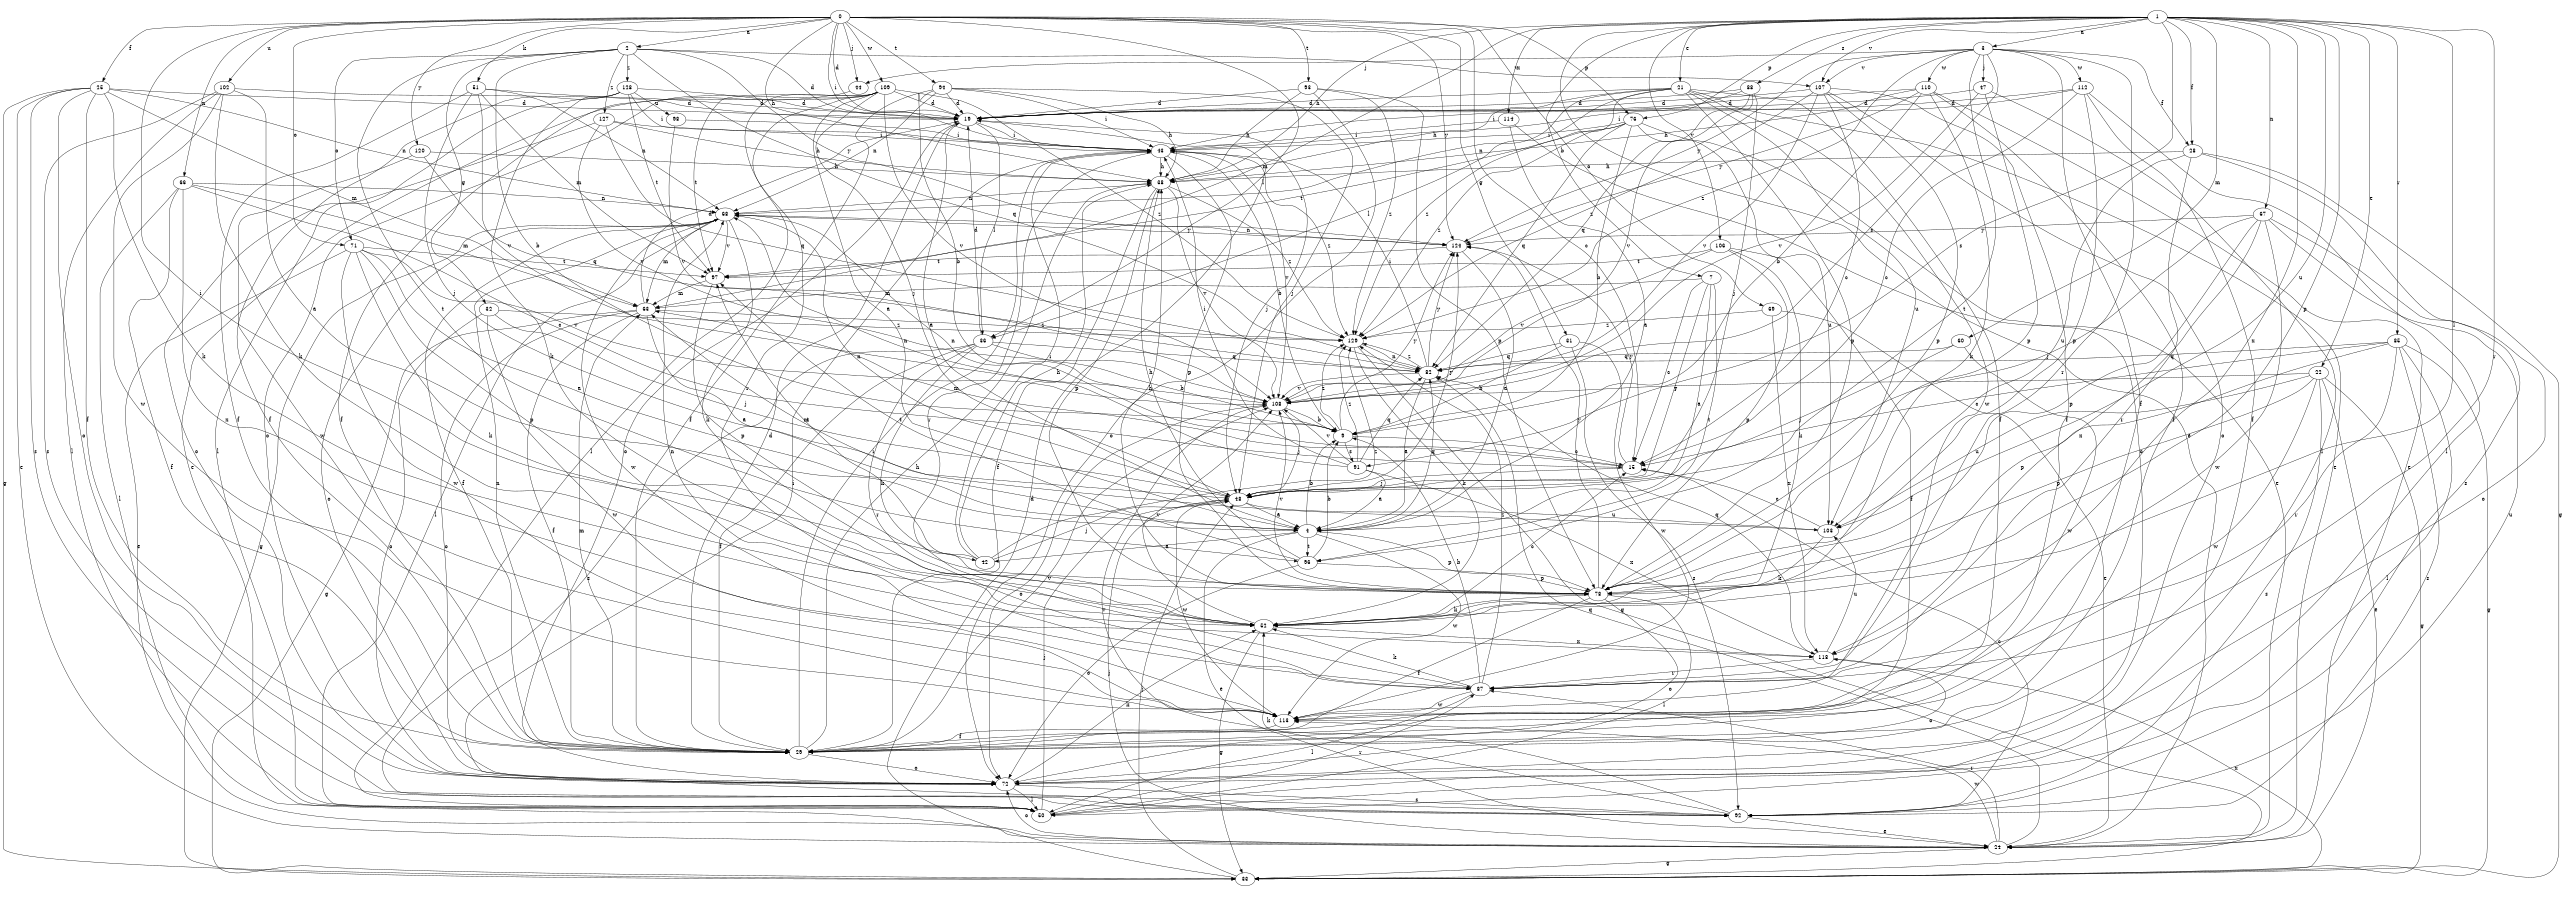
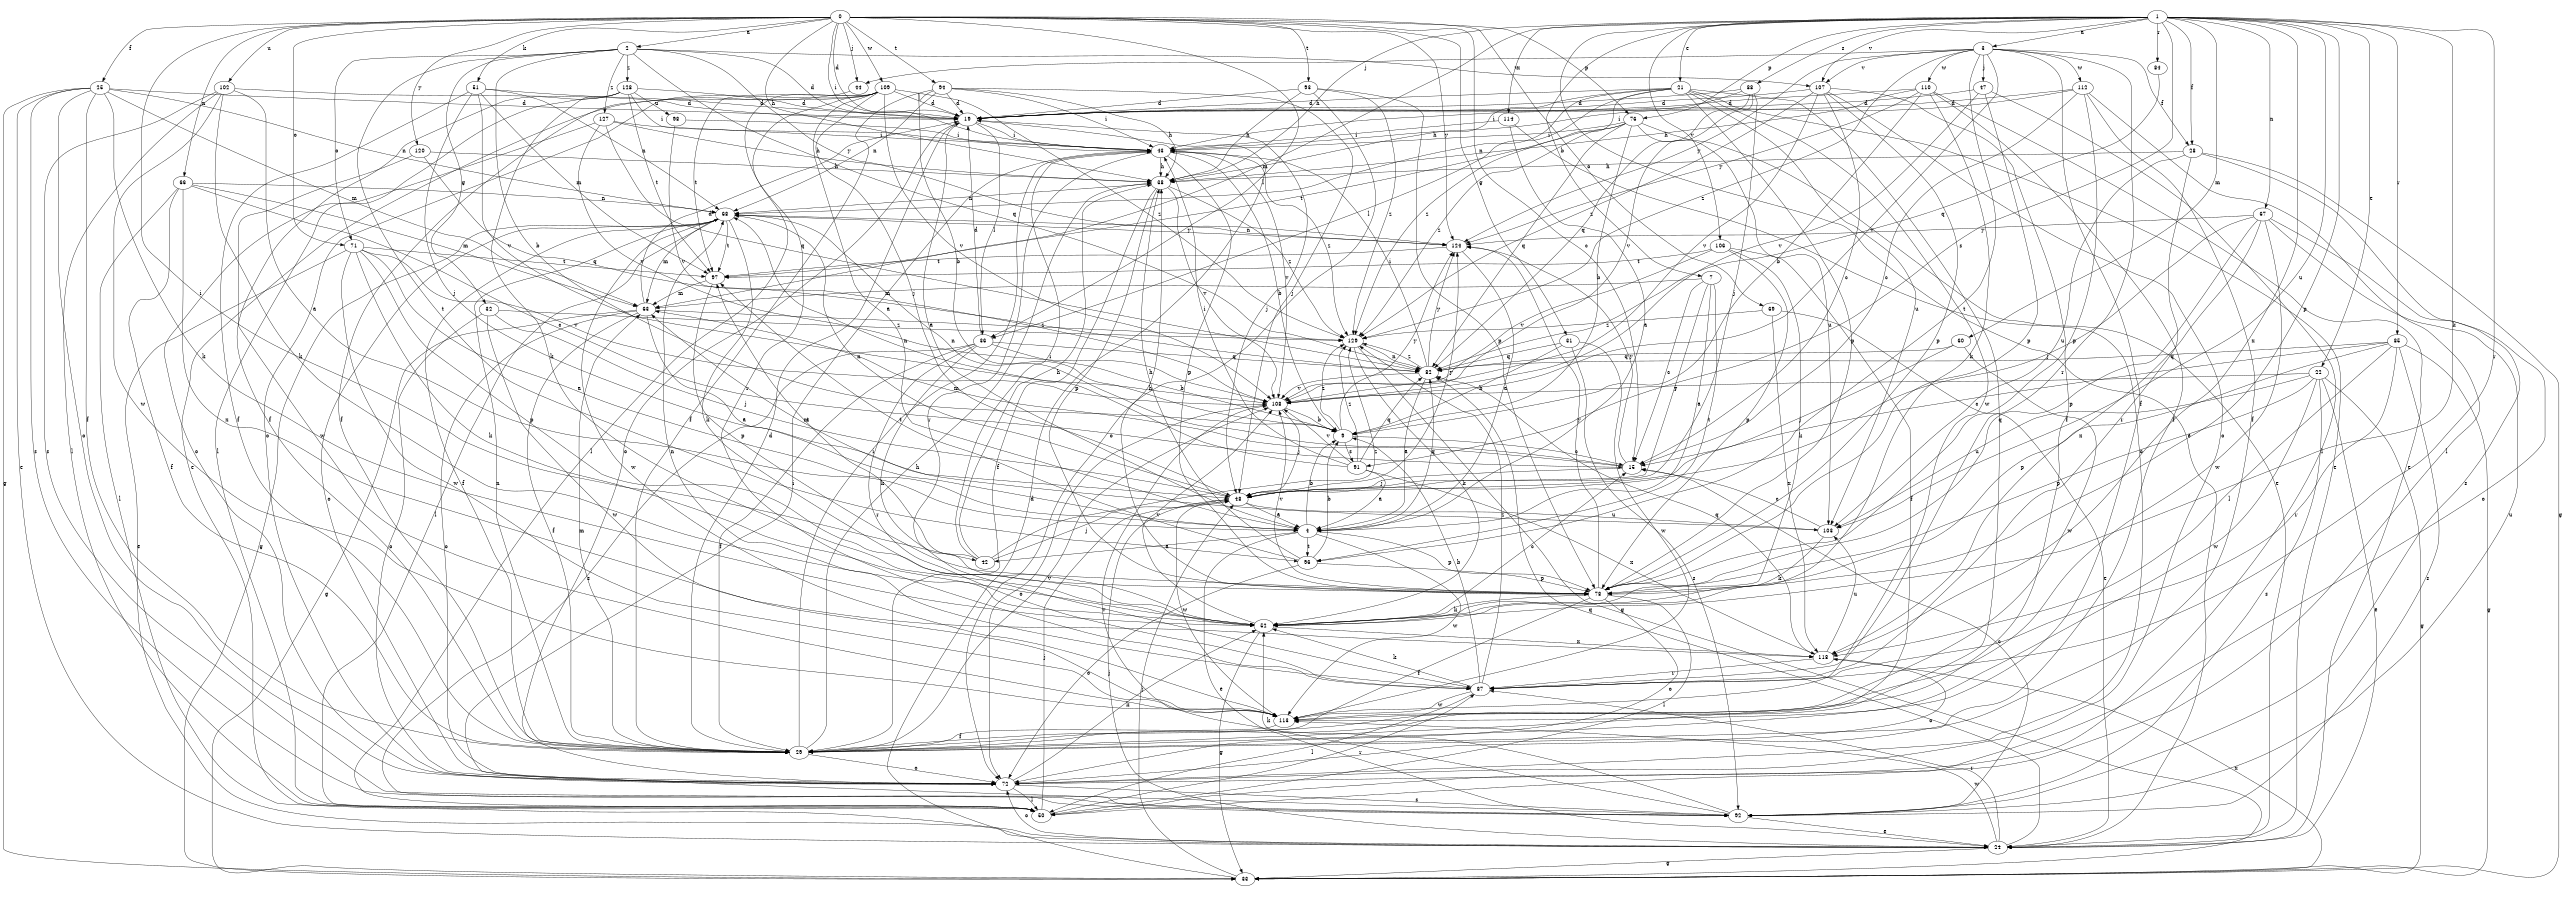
none -> (2157, 68)
(1872, 230) -> (1872, 230)
(728, 246) -> (728, 246)
(2454, 325) -> (2454, 325)
(2000, 420) -> (2000, 420)
(1883, 779) -> (2148, 563)
